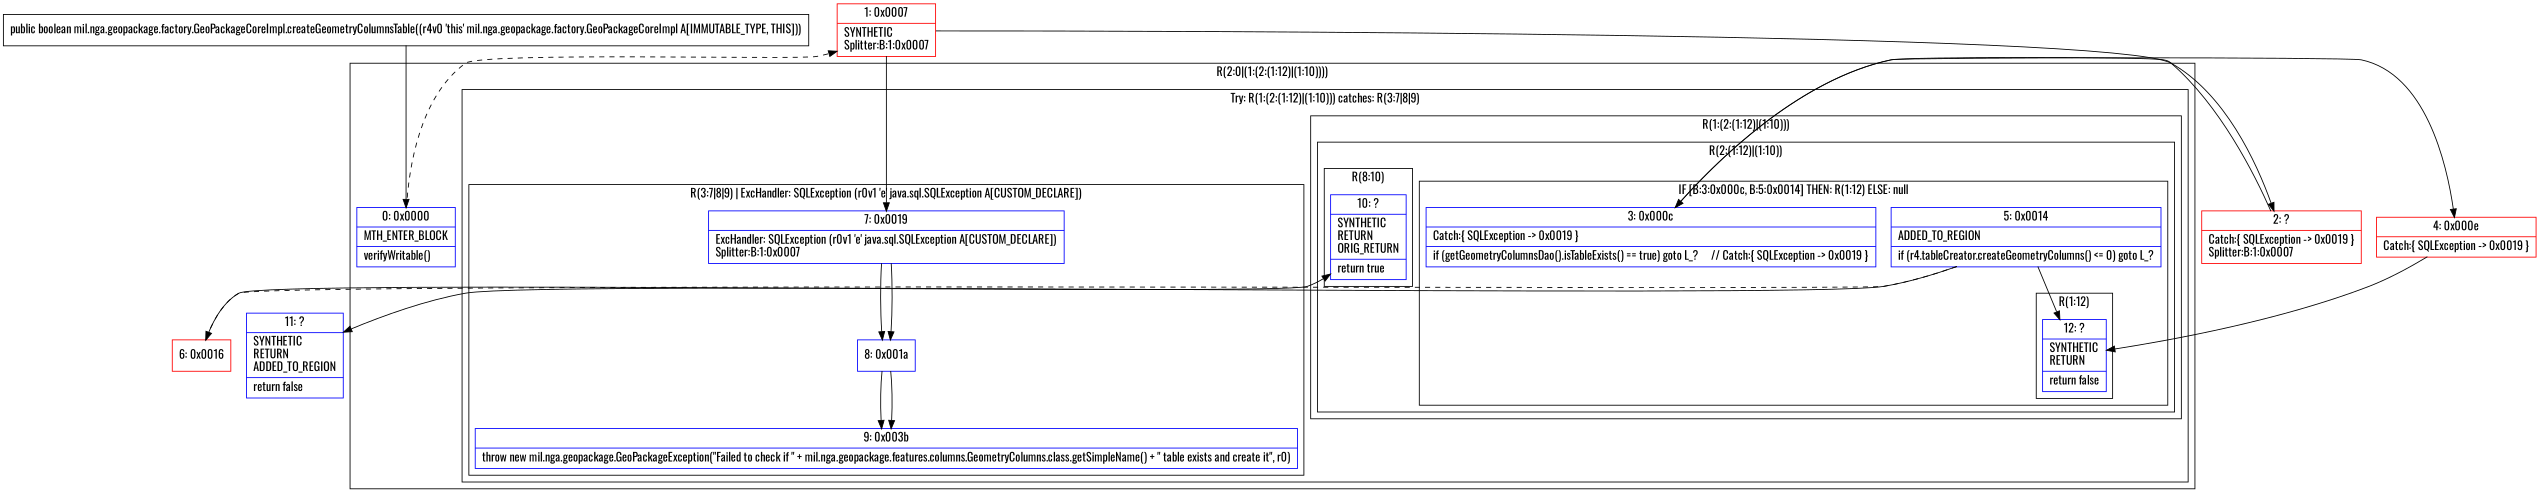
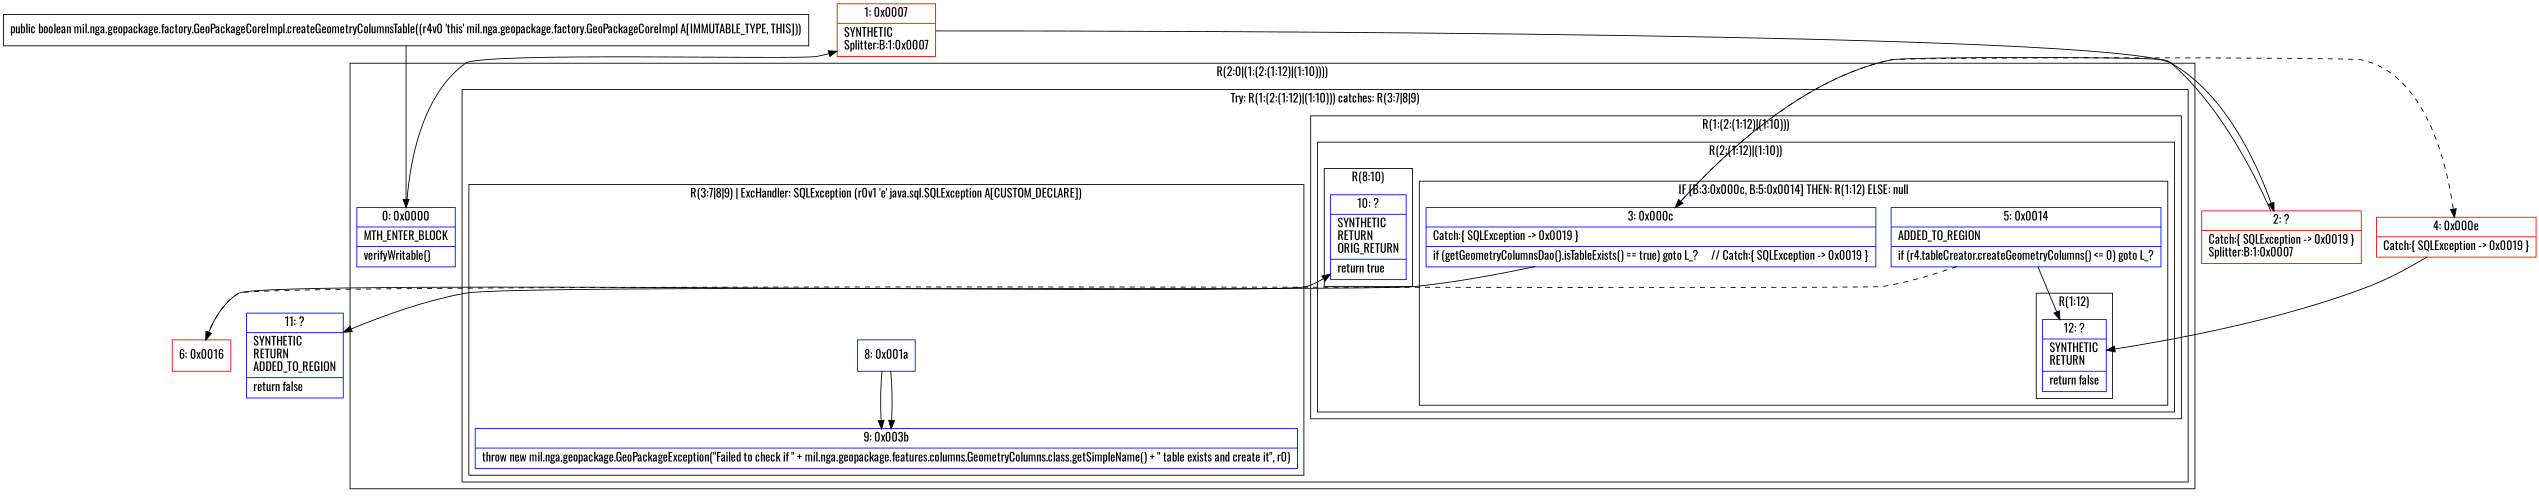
(567, 57) -> (567, 57)
(2178, 58) -> (2178, 58)
(886, 237) -> none
(1153, 289) -> (941, 288)
